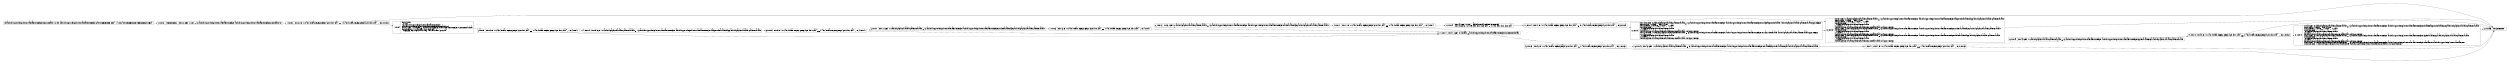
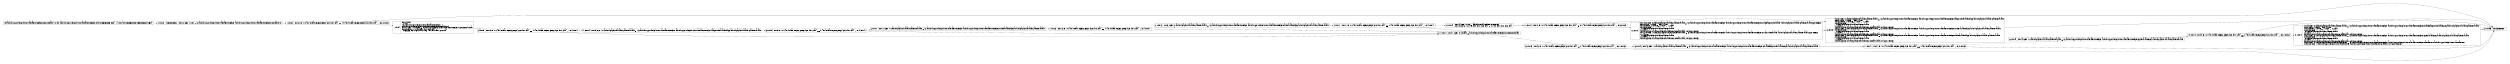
(1646, 34) -> (1645, 34)
